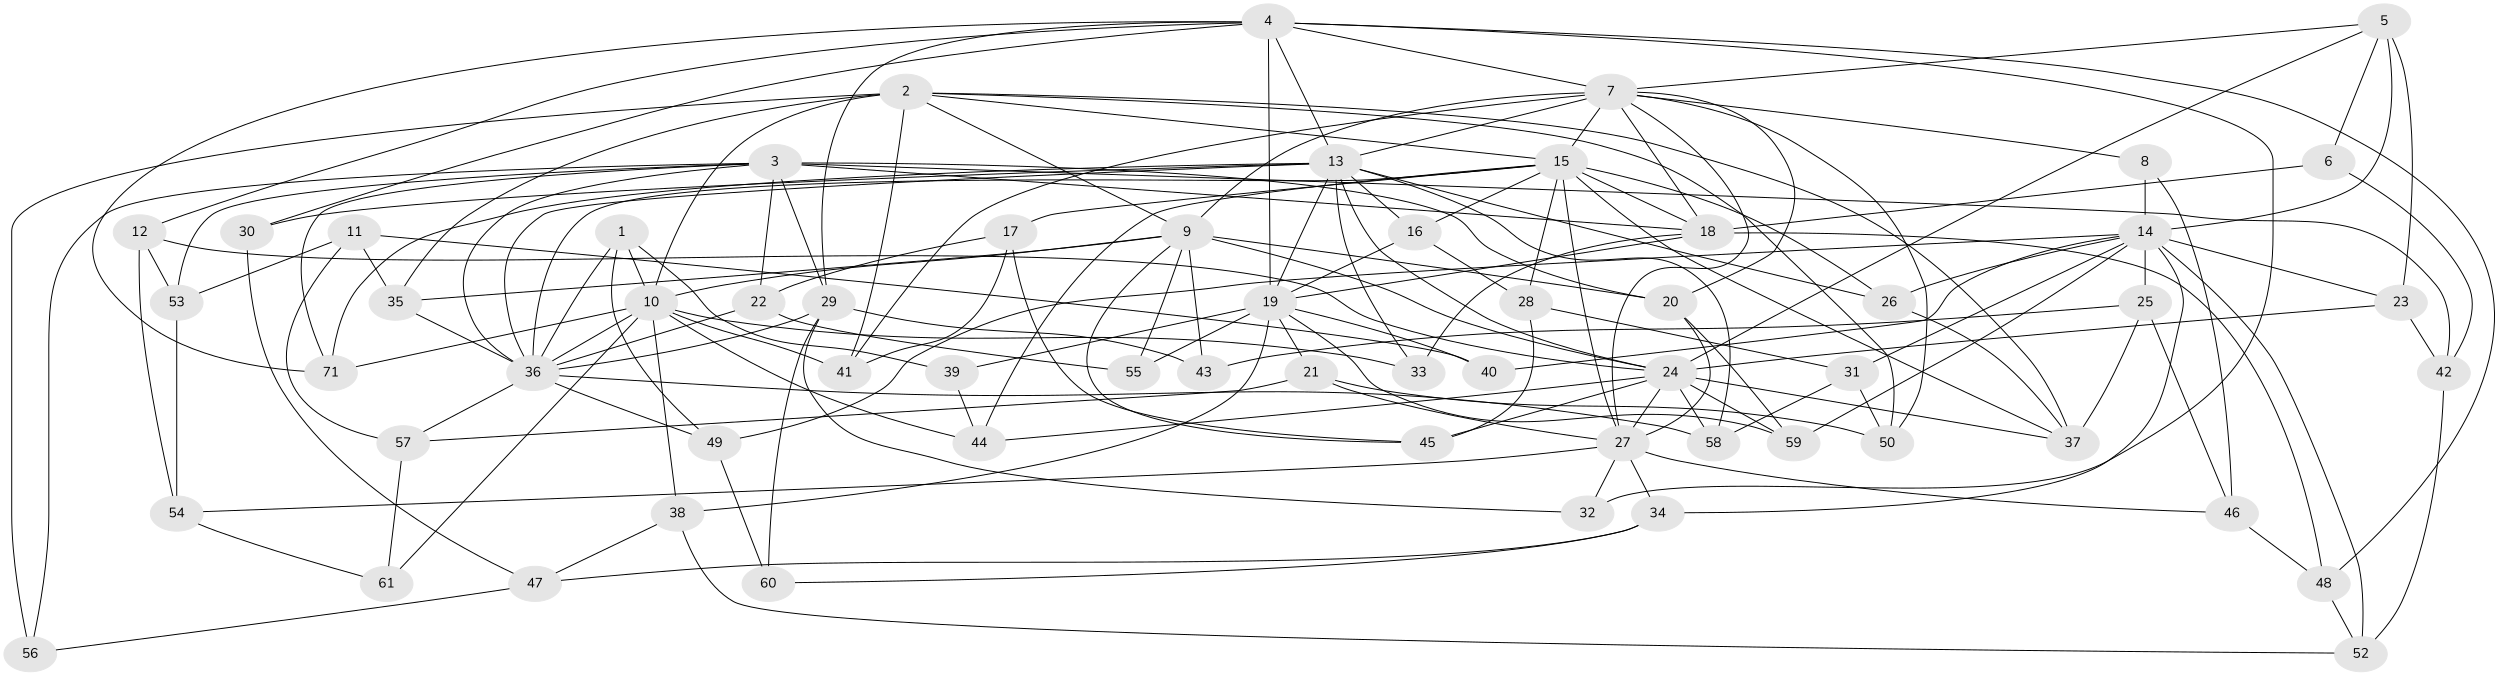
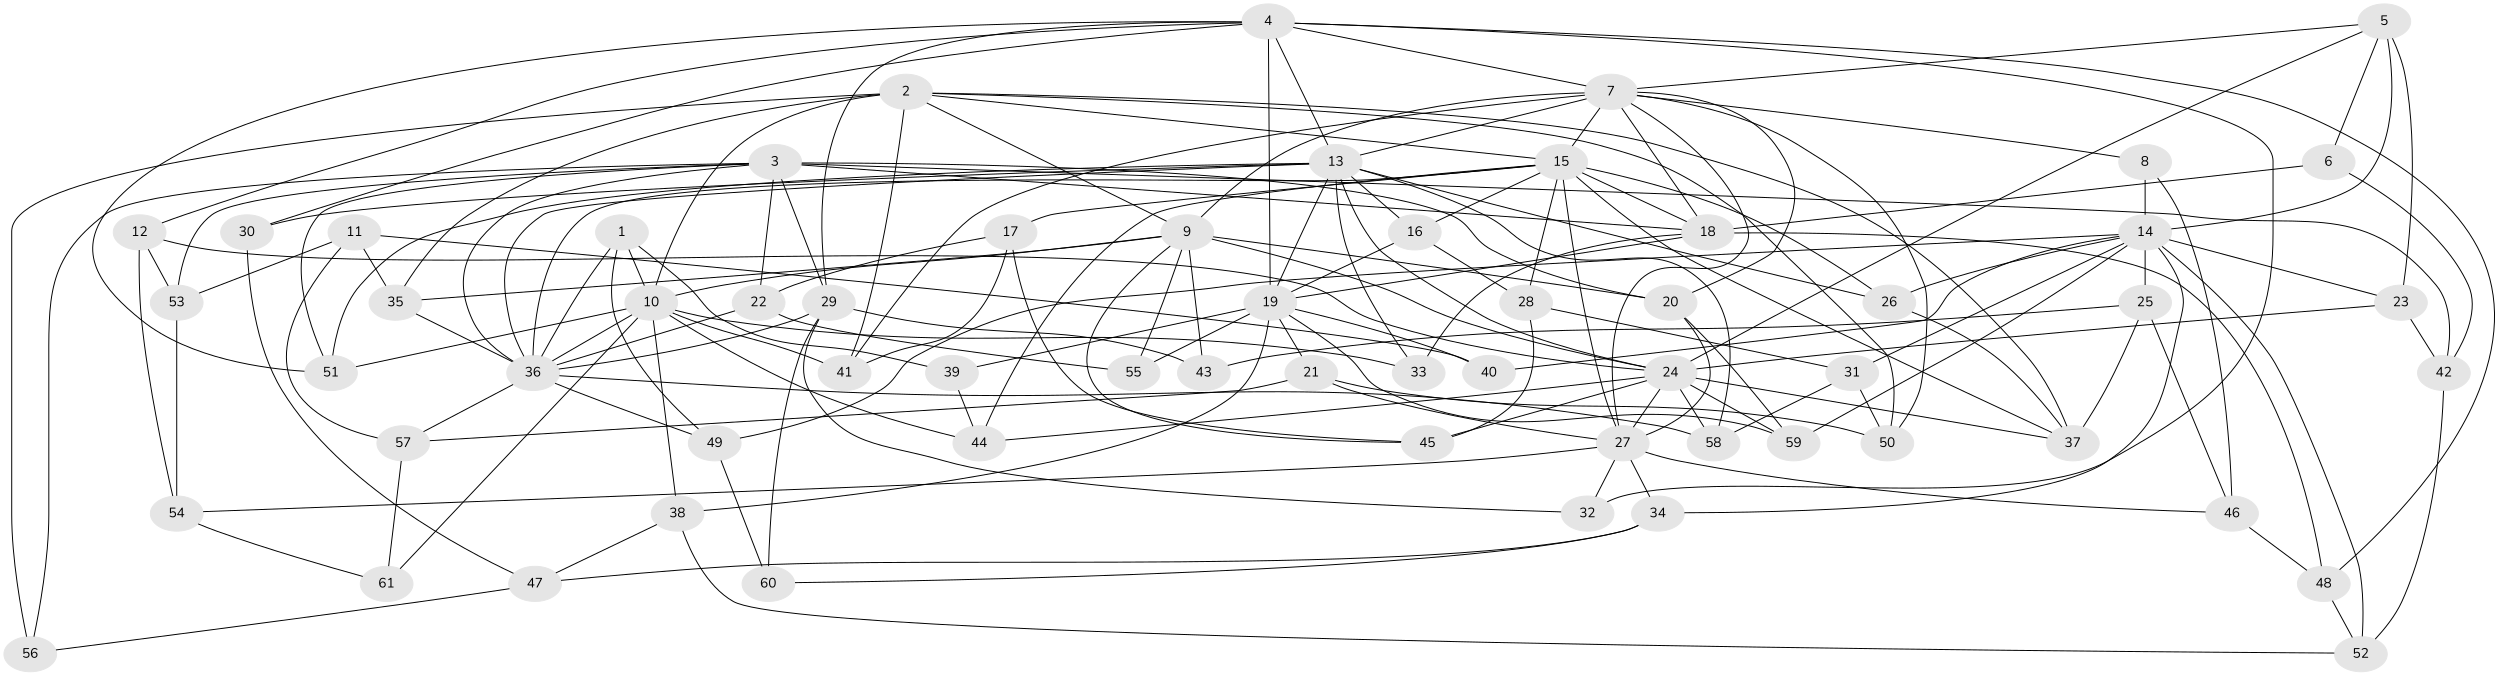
(331, 373) -> (331, 373)
